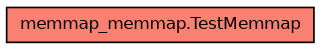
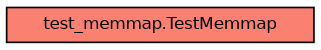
(160, 25) -> (160, 25)
